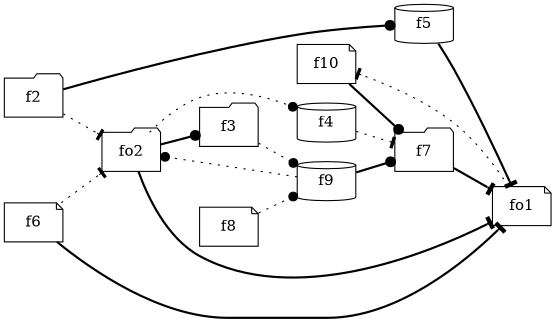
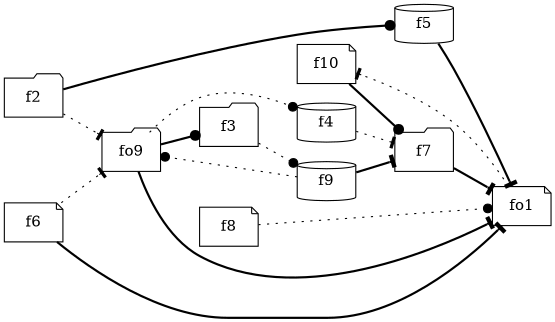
(131, 152) -> (131, 152)
(373, 167) -> (373, 167)
(274, 206) -> (371, 217)
